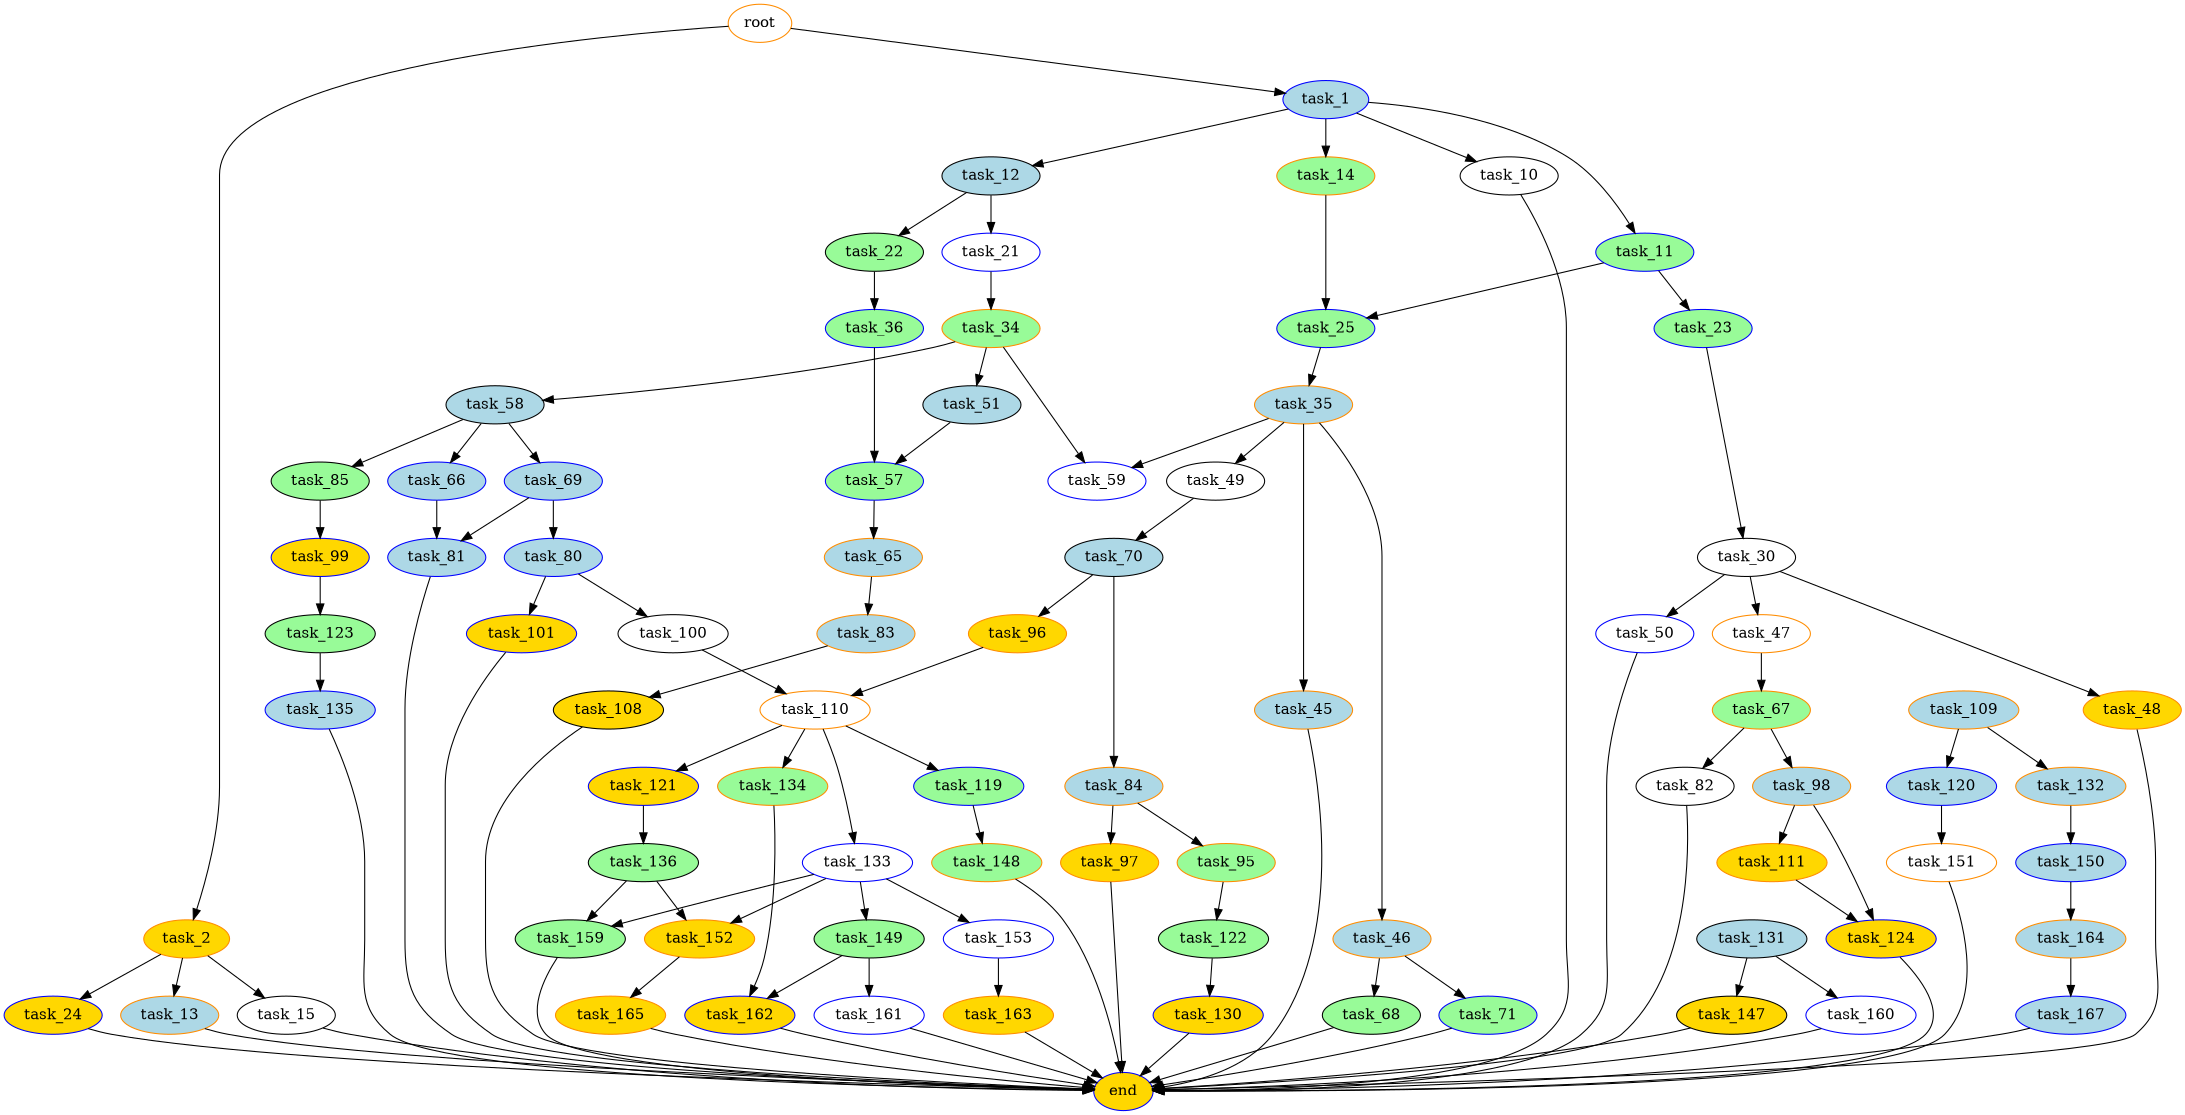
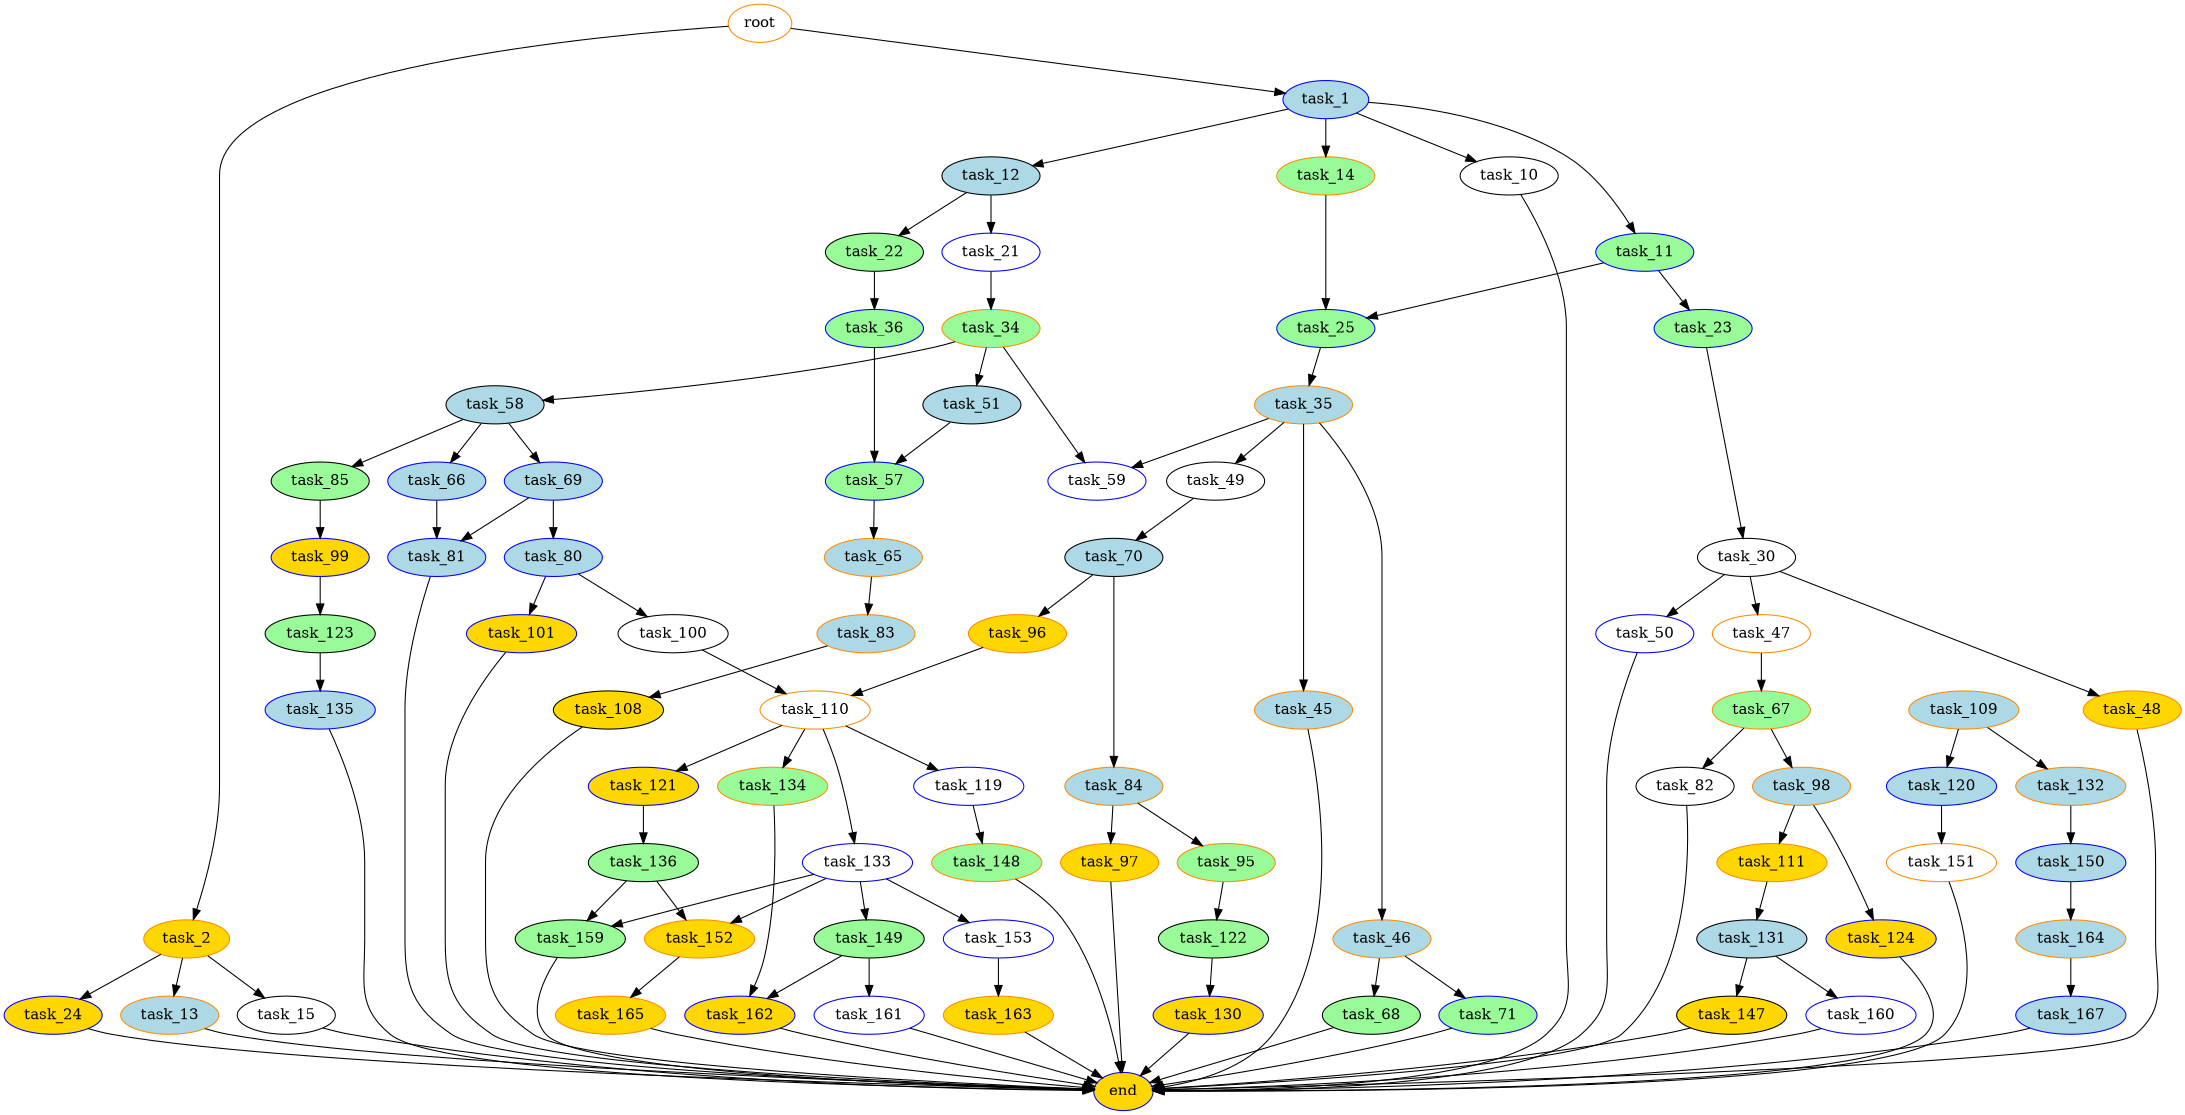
(969, 786) -> (969, 786)
(1822, 898) -> (1763, 895)
